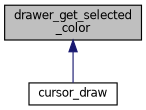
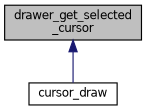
(73, 23) -> (73, 23)
